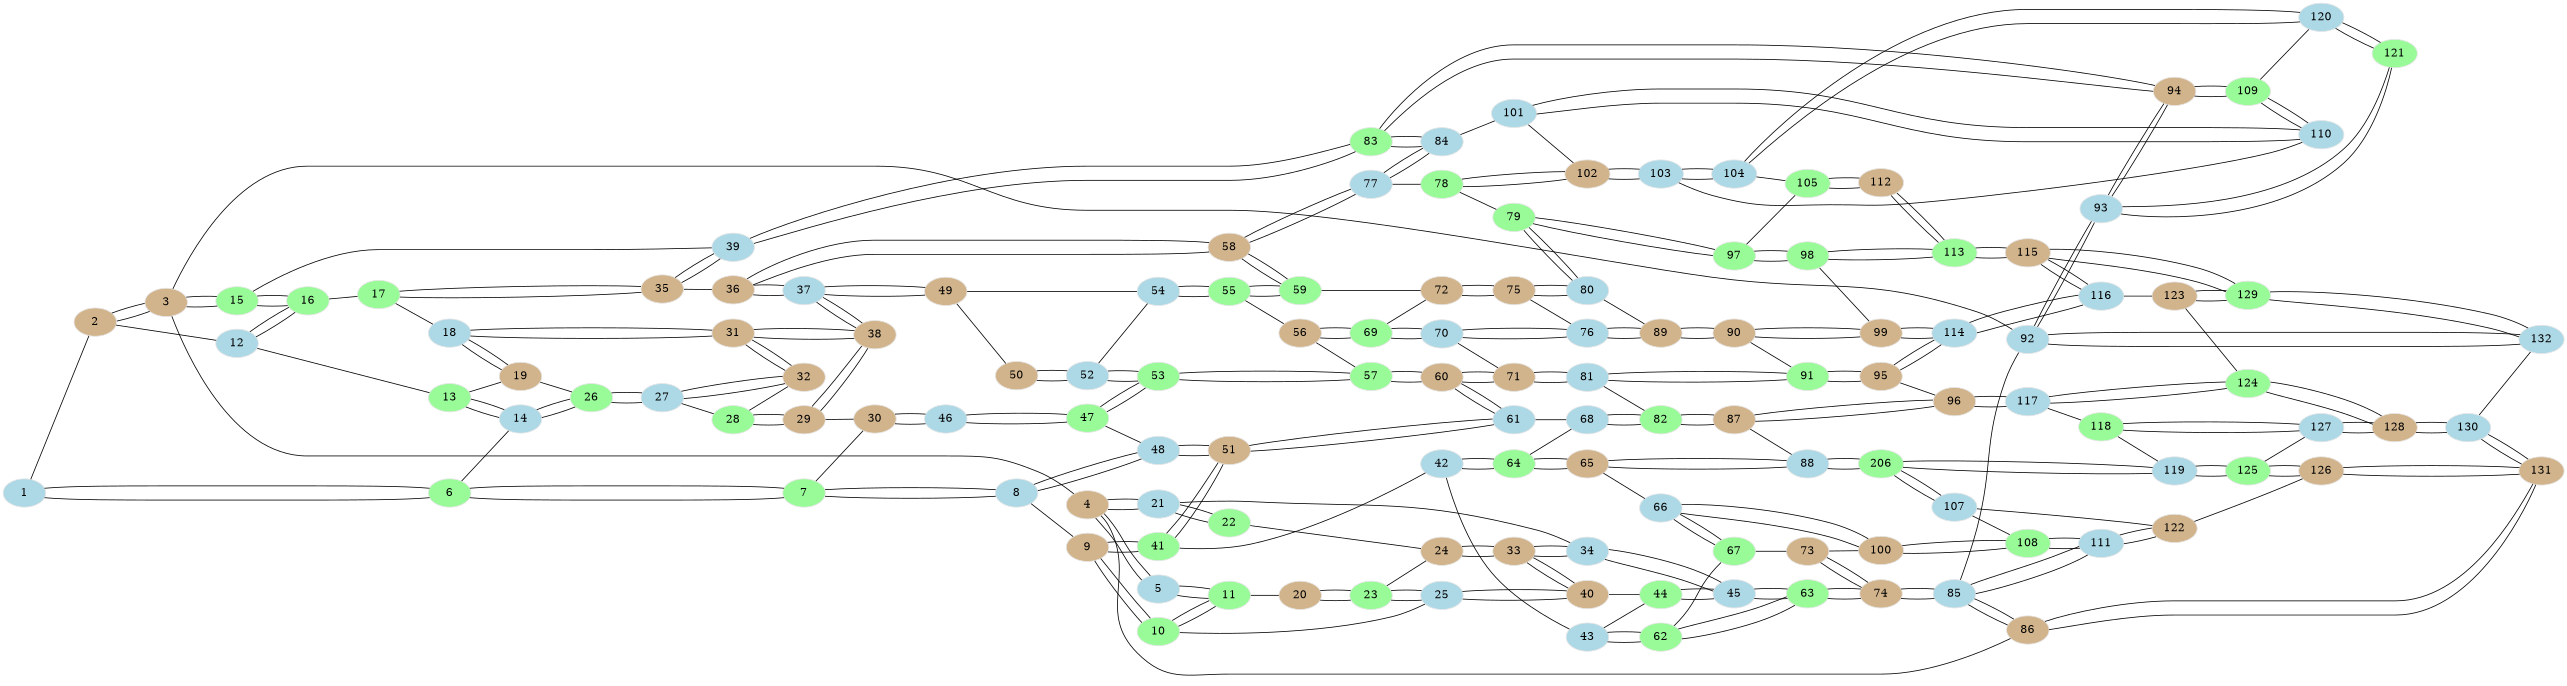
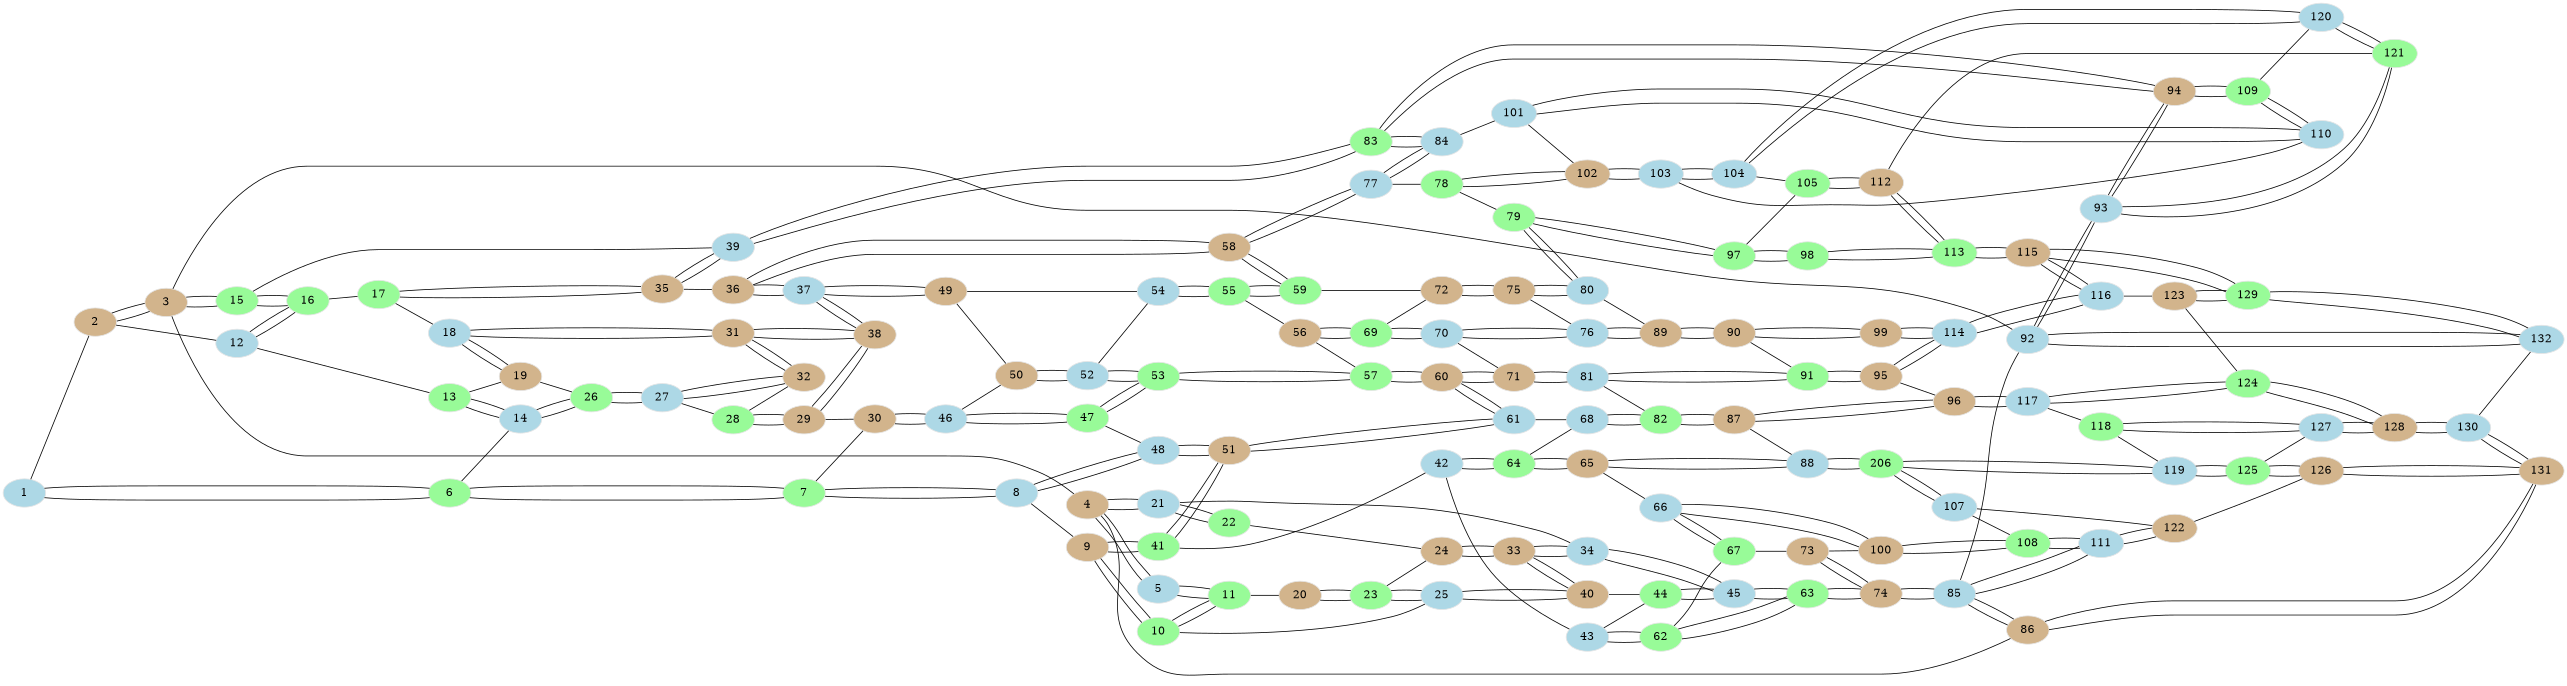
none -> (2105, 54)
(1844, 295) -> none
none -> (981, 397)
